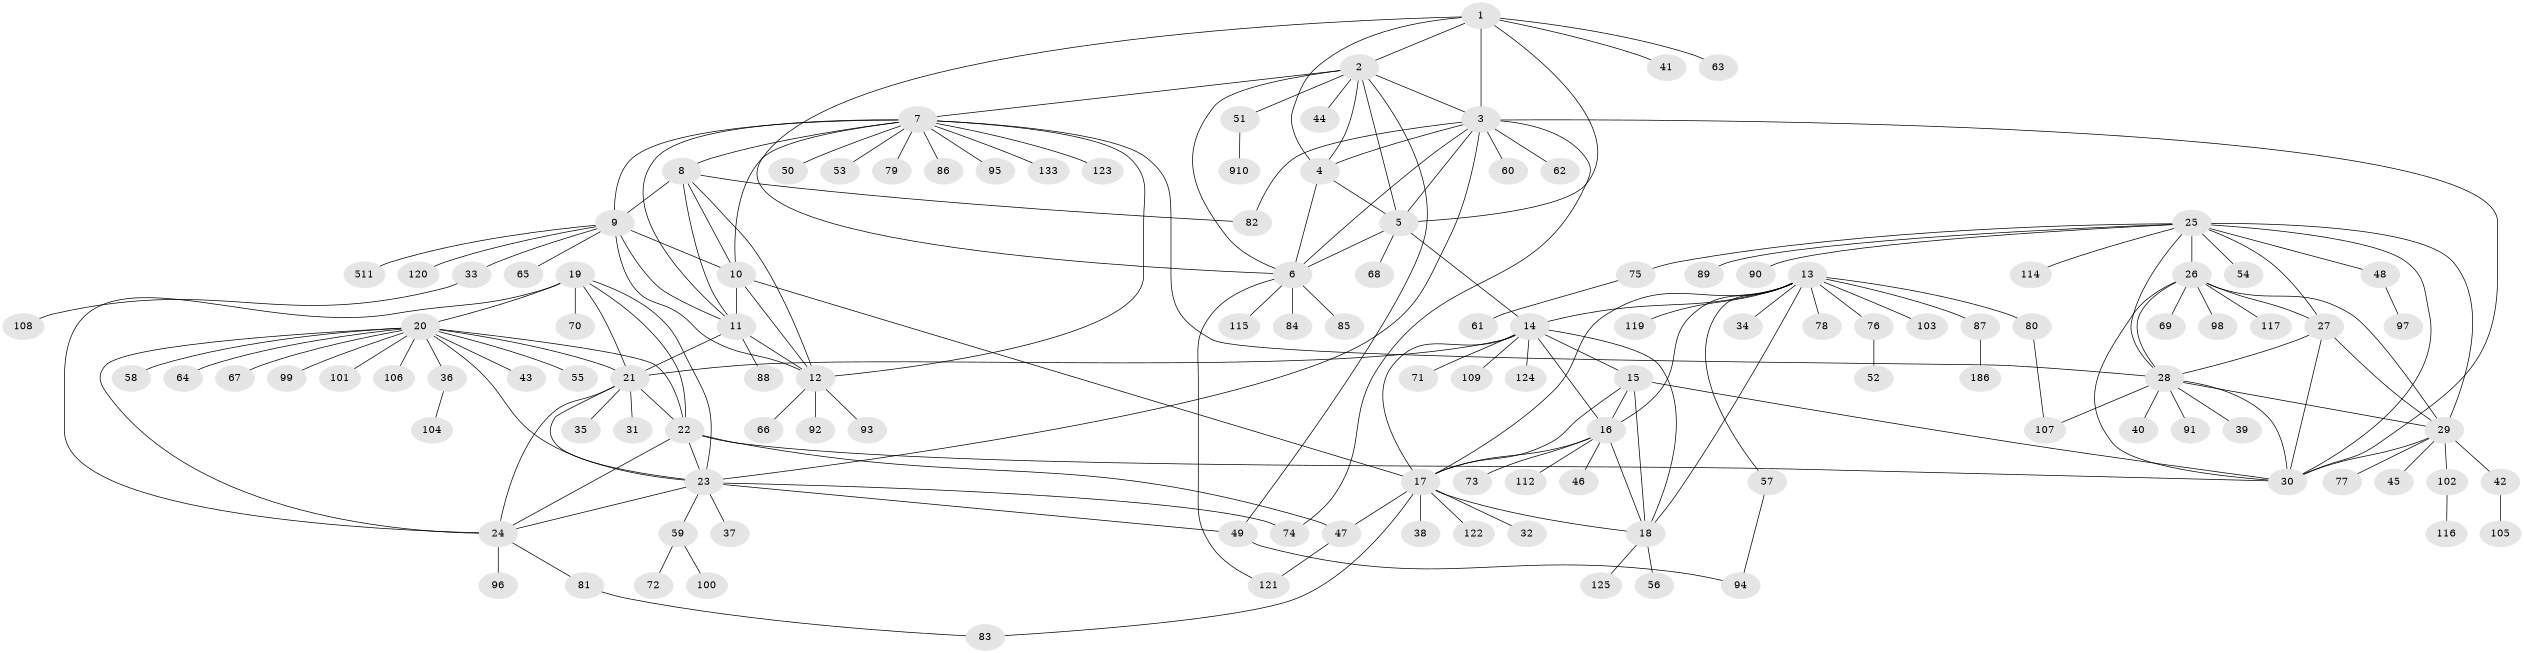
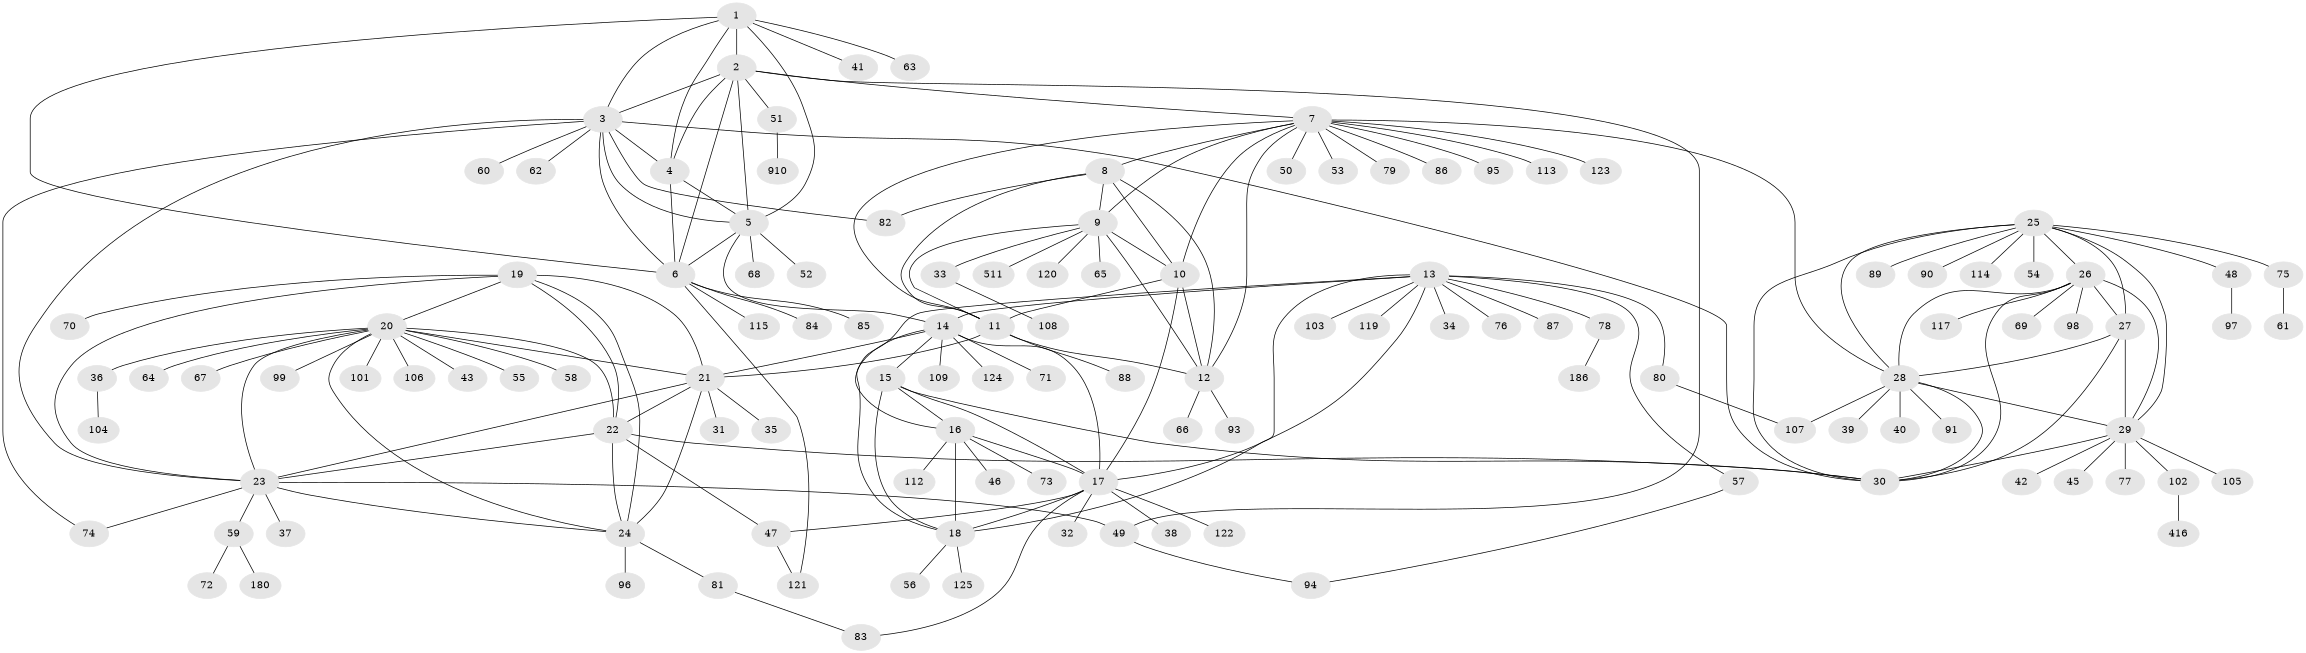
(1320, 119) -> none
(1049, 171) -> (1547, 171)
(1874, 353) -> (778, 249)
(1980, 353) -> (1592, 352)
(1570, 380) -> none
(816, 430) -> none
(2501, 508) -> (2178, 456)
(2447, 534) -> (2178, 534)
(707, 586) -> (260, 586)
